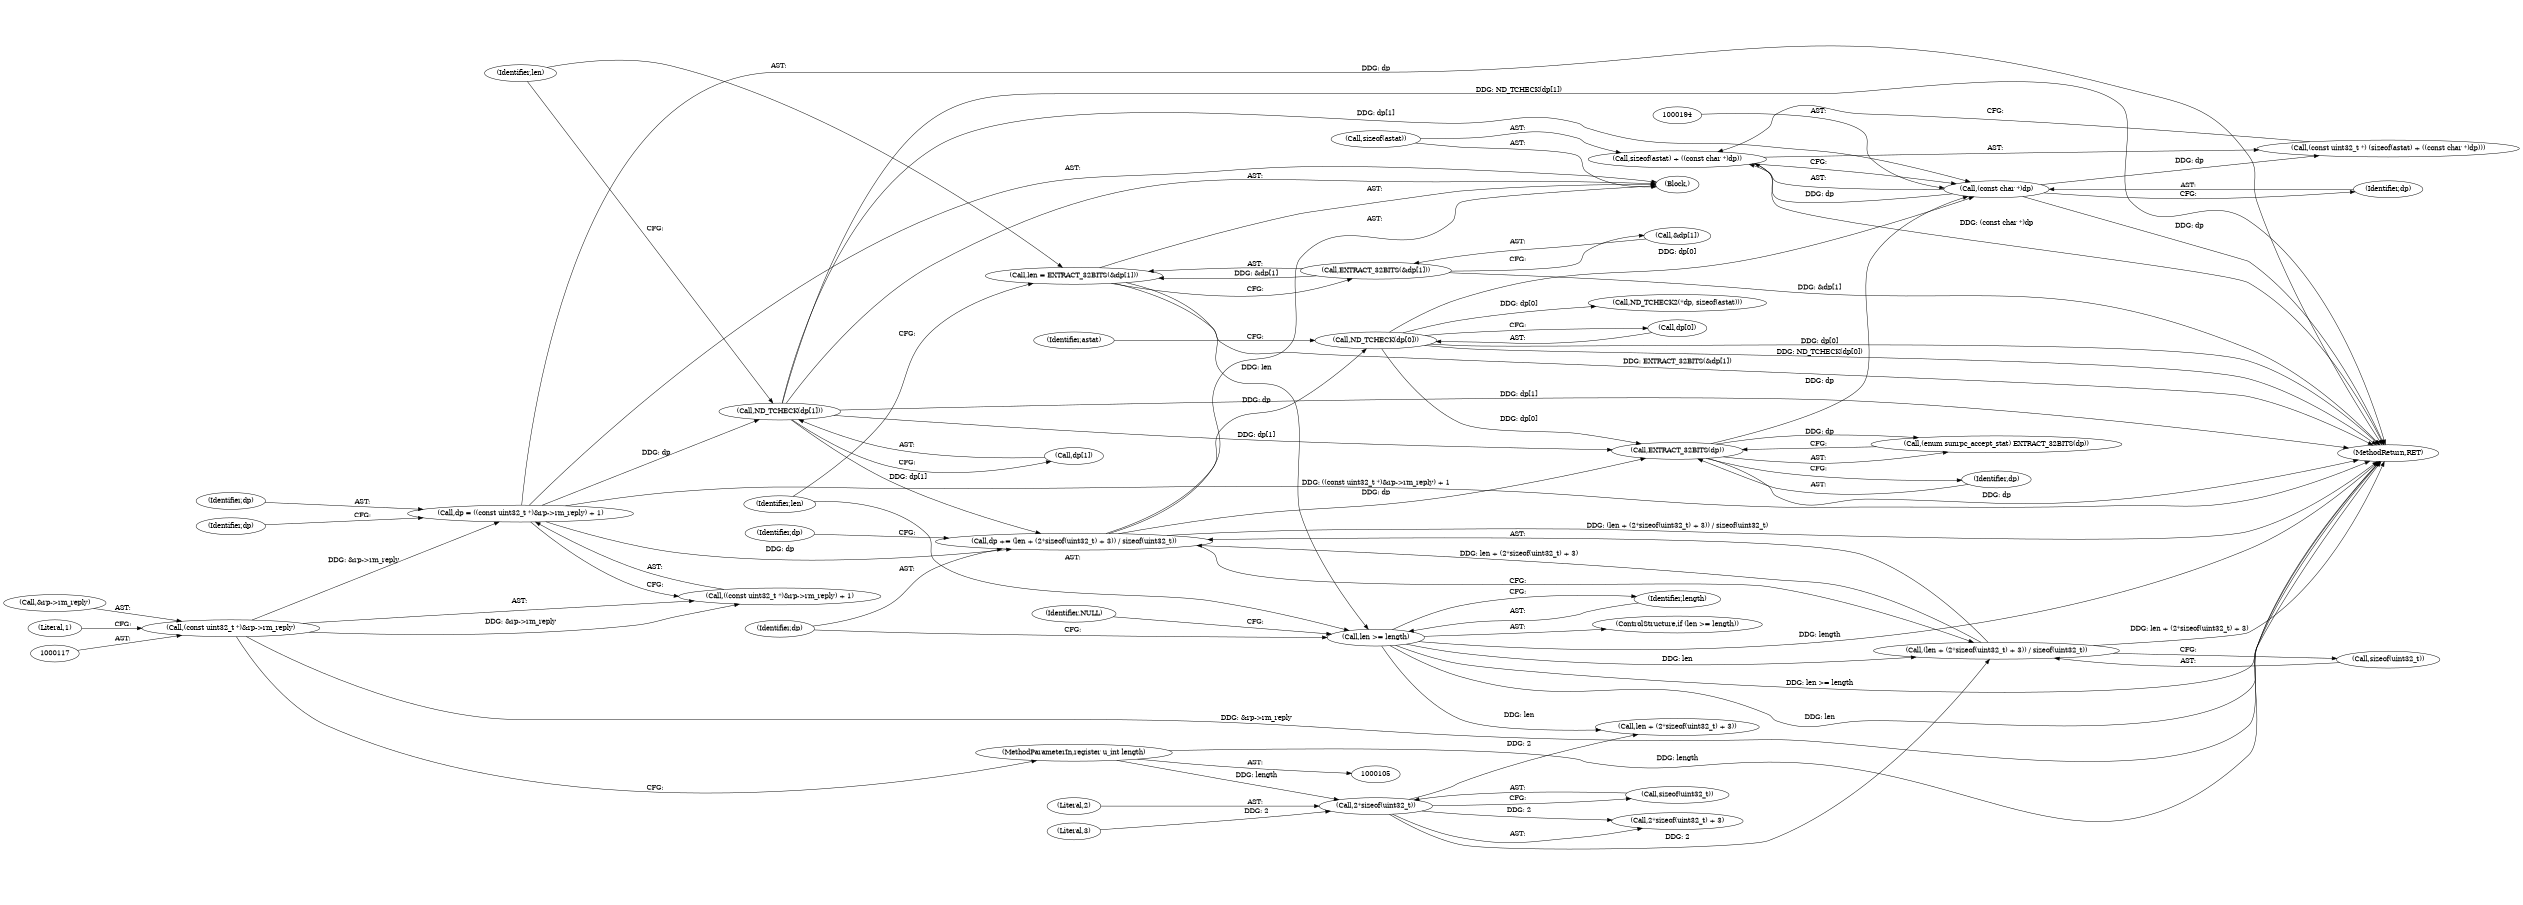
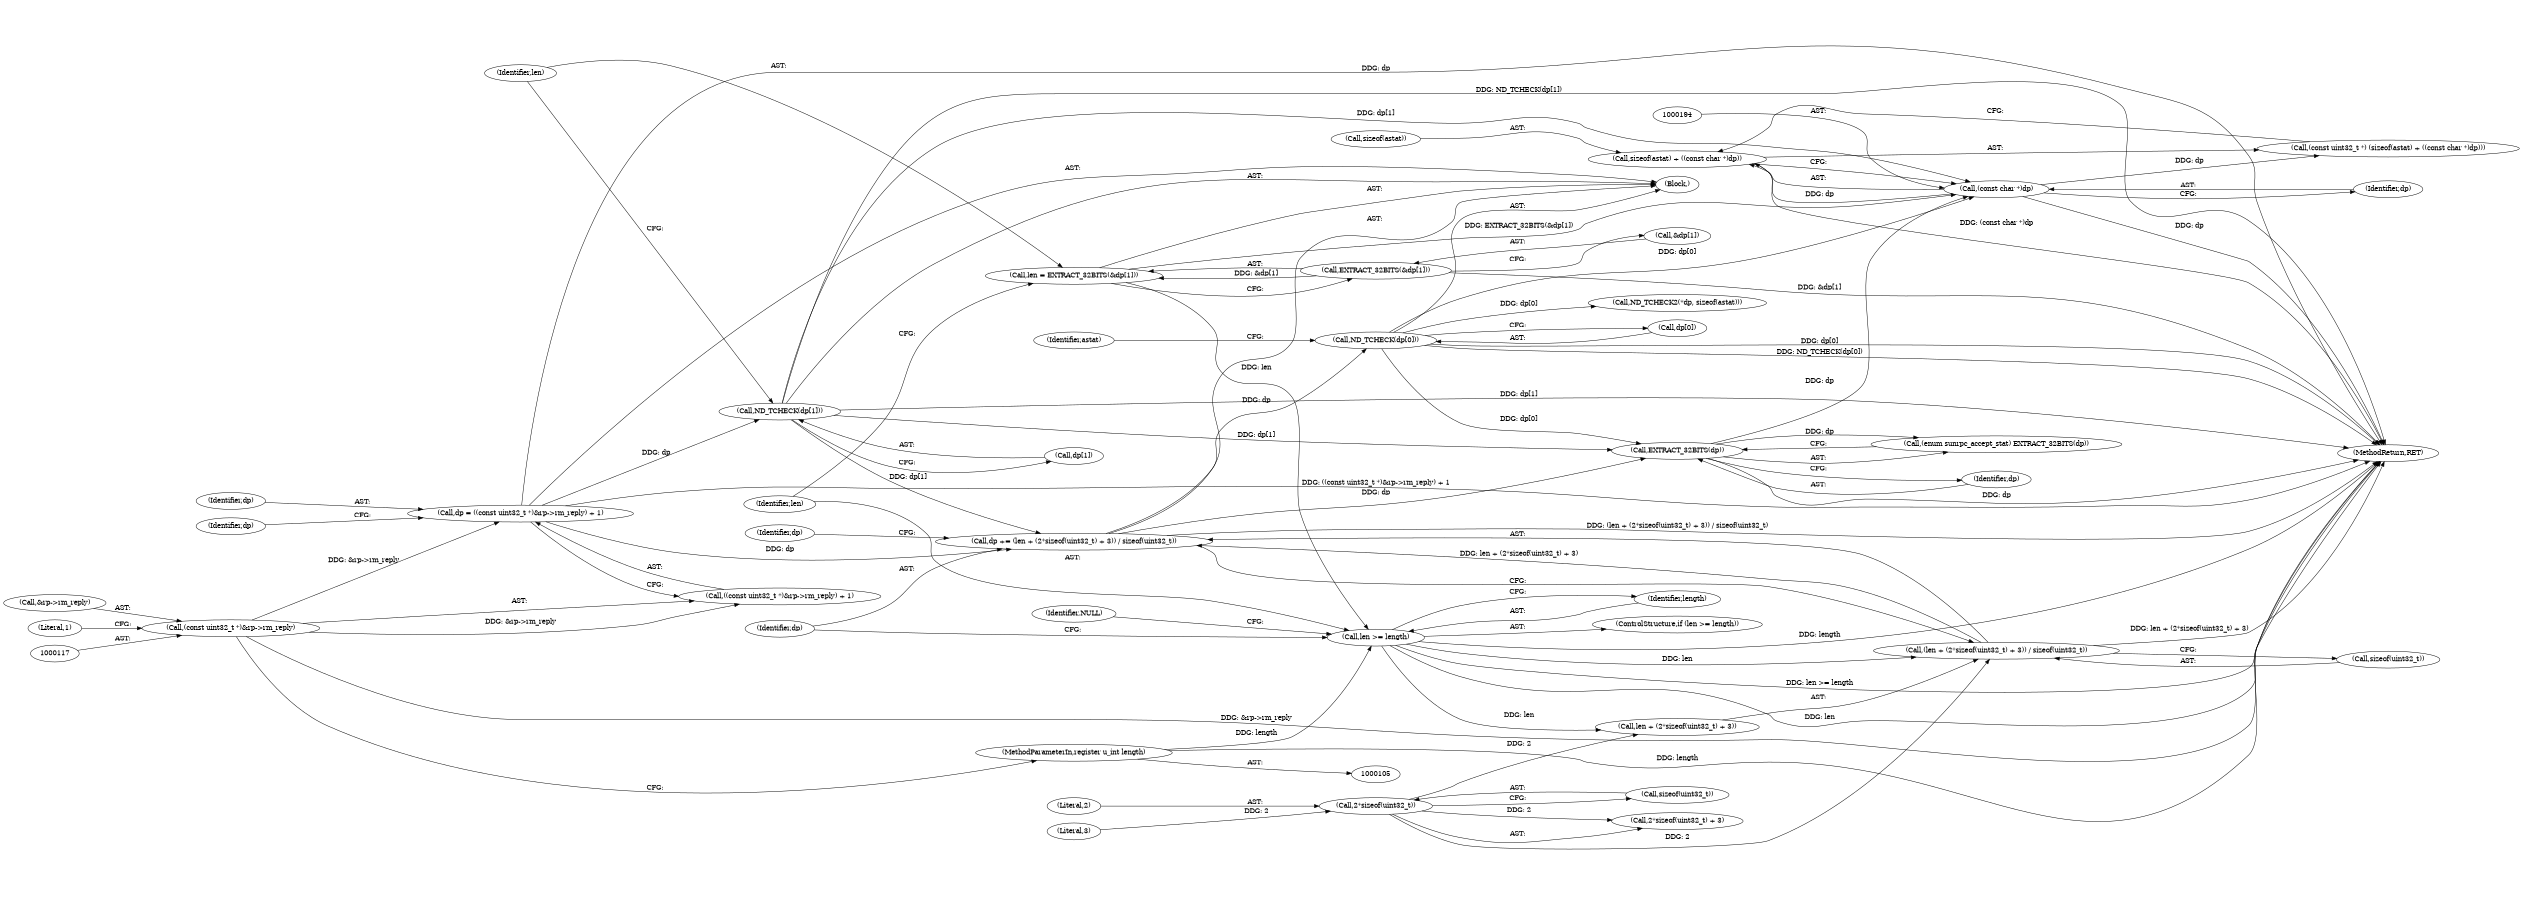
(1540, 150) -> (1487, 211)
(1735, 371) -> (1542, 235)
none -> (1851, 704)
(1225, 780) -> (1287, 739)
